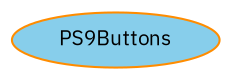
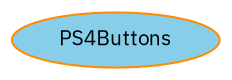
(116, 40) -> (116, 40)
